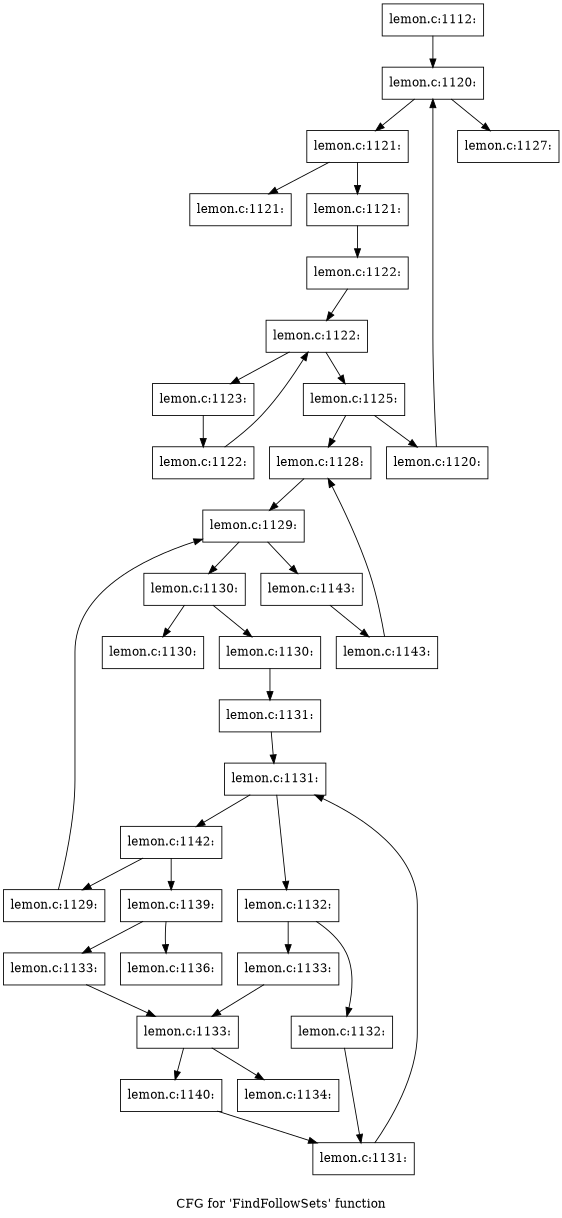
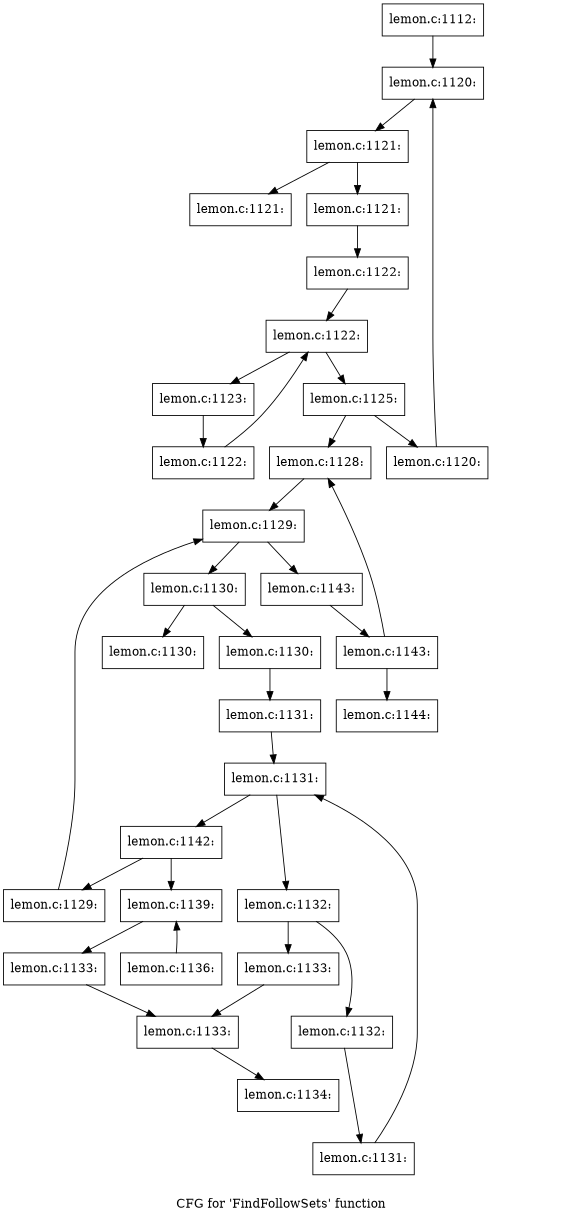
(508, 146) -> none
none -> (387, 716)
(165, 933) -> (177, 942)
(171, 1095) -> none
